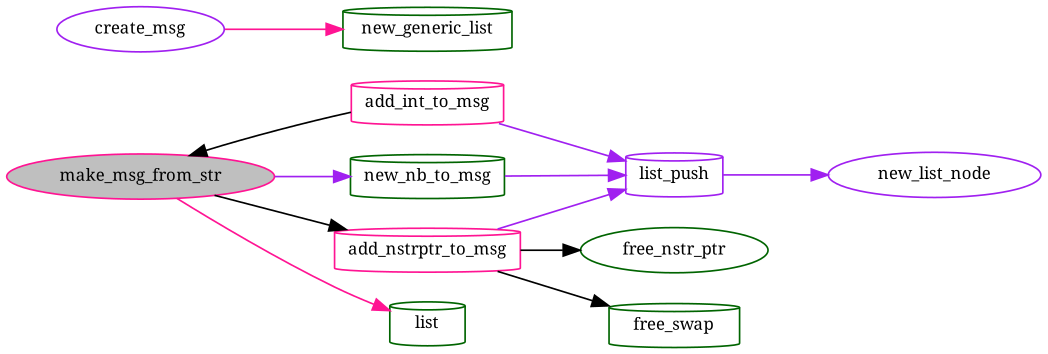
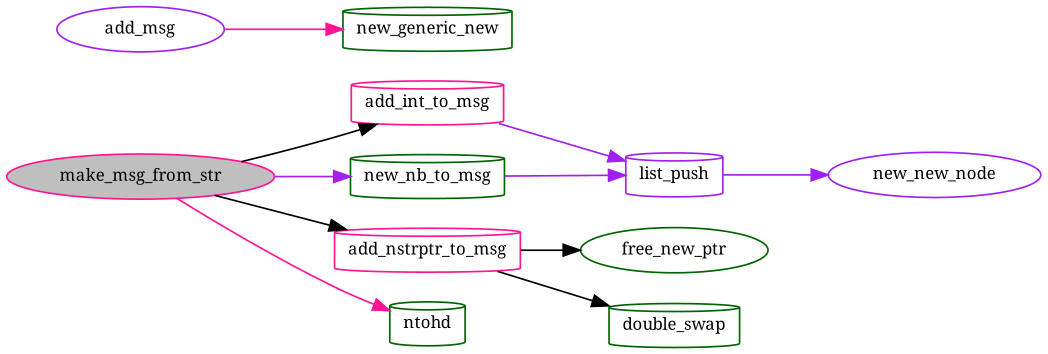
(141, 29) -> (141, 29)
(427, 29) -> (427, 29)
(278, 130) -> (301, 147)
(935, 175) -> (935, 175)
(553, 212) -> none
(674, 250) -> (674, 250)
(427, 324) -> (427, 324)
(674, 326) -> (674, 326)
